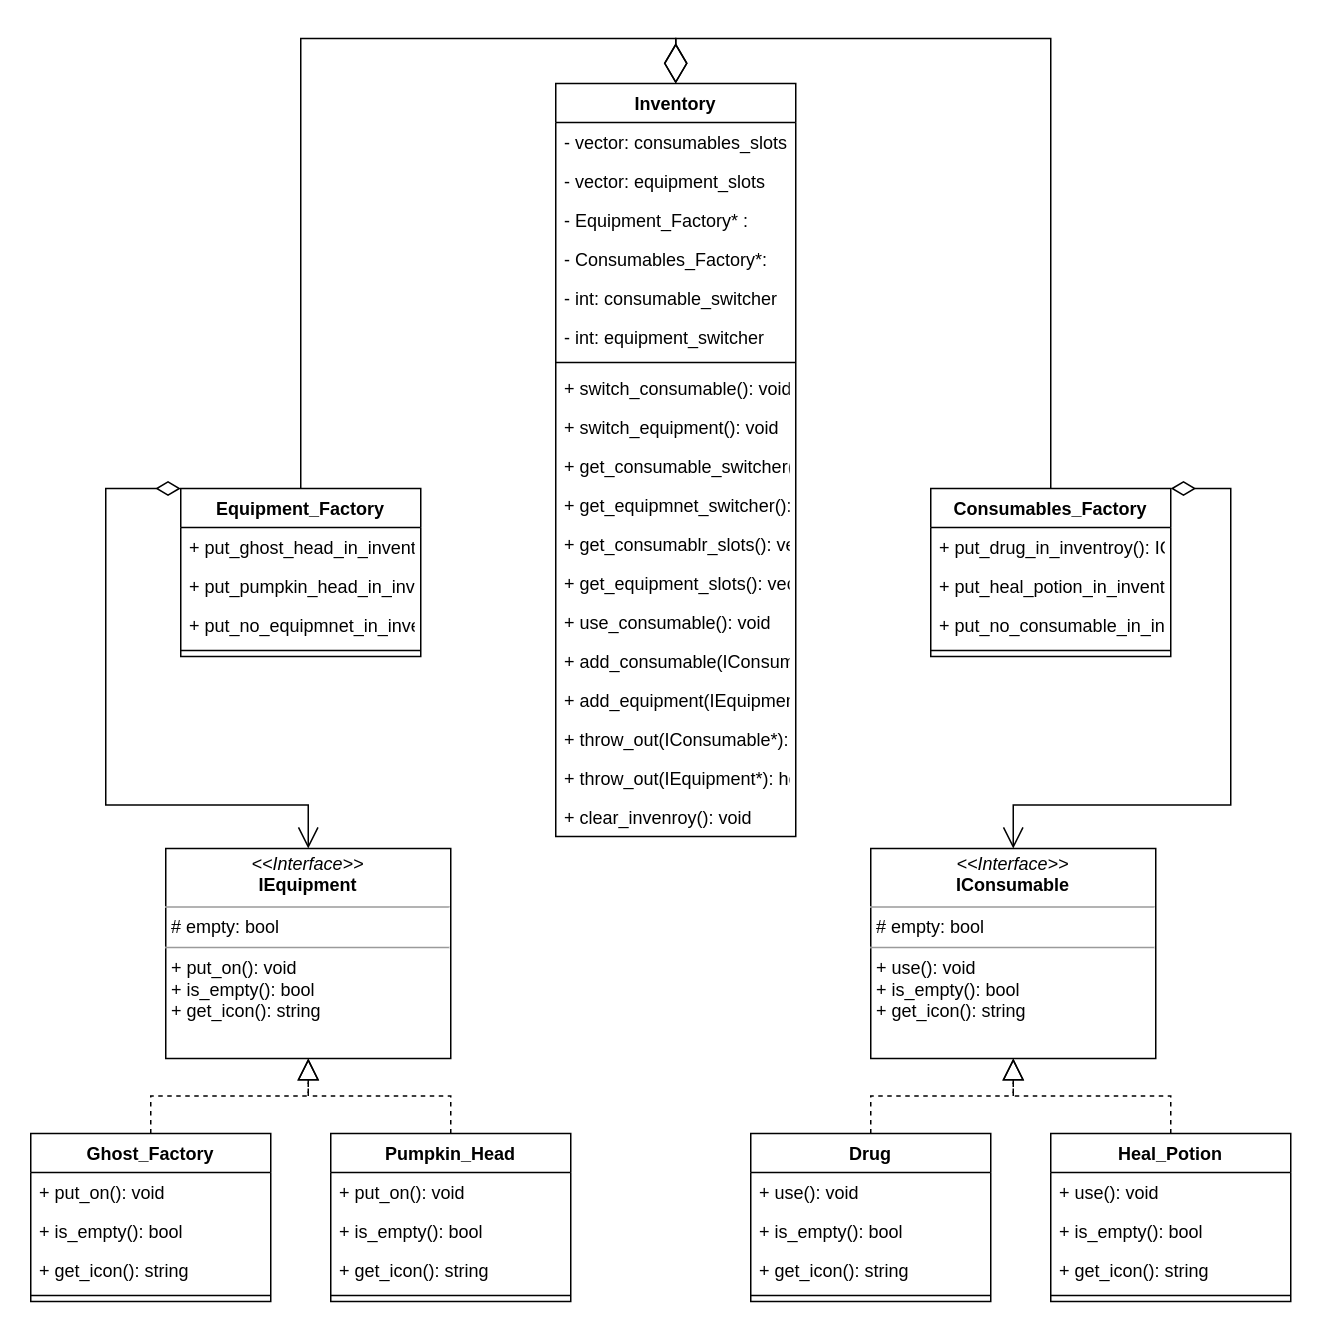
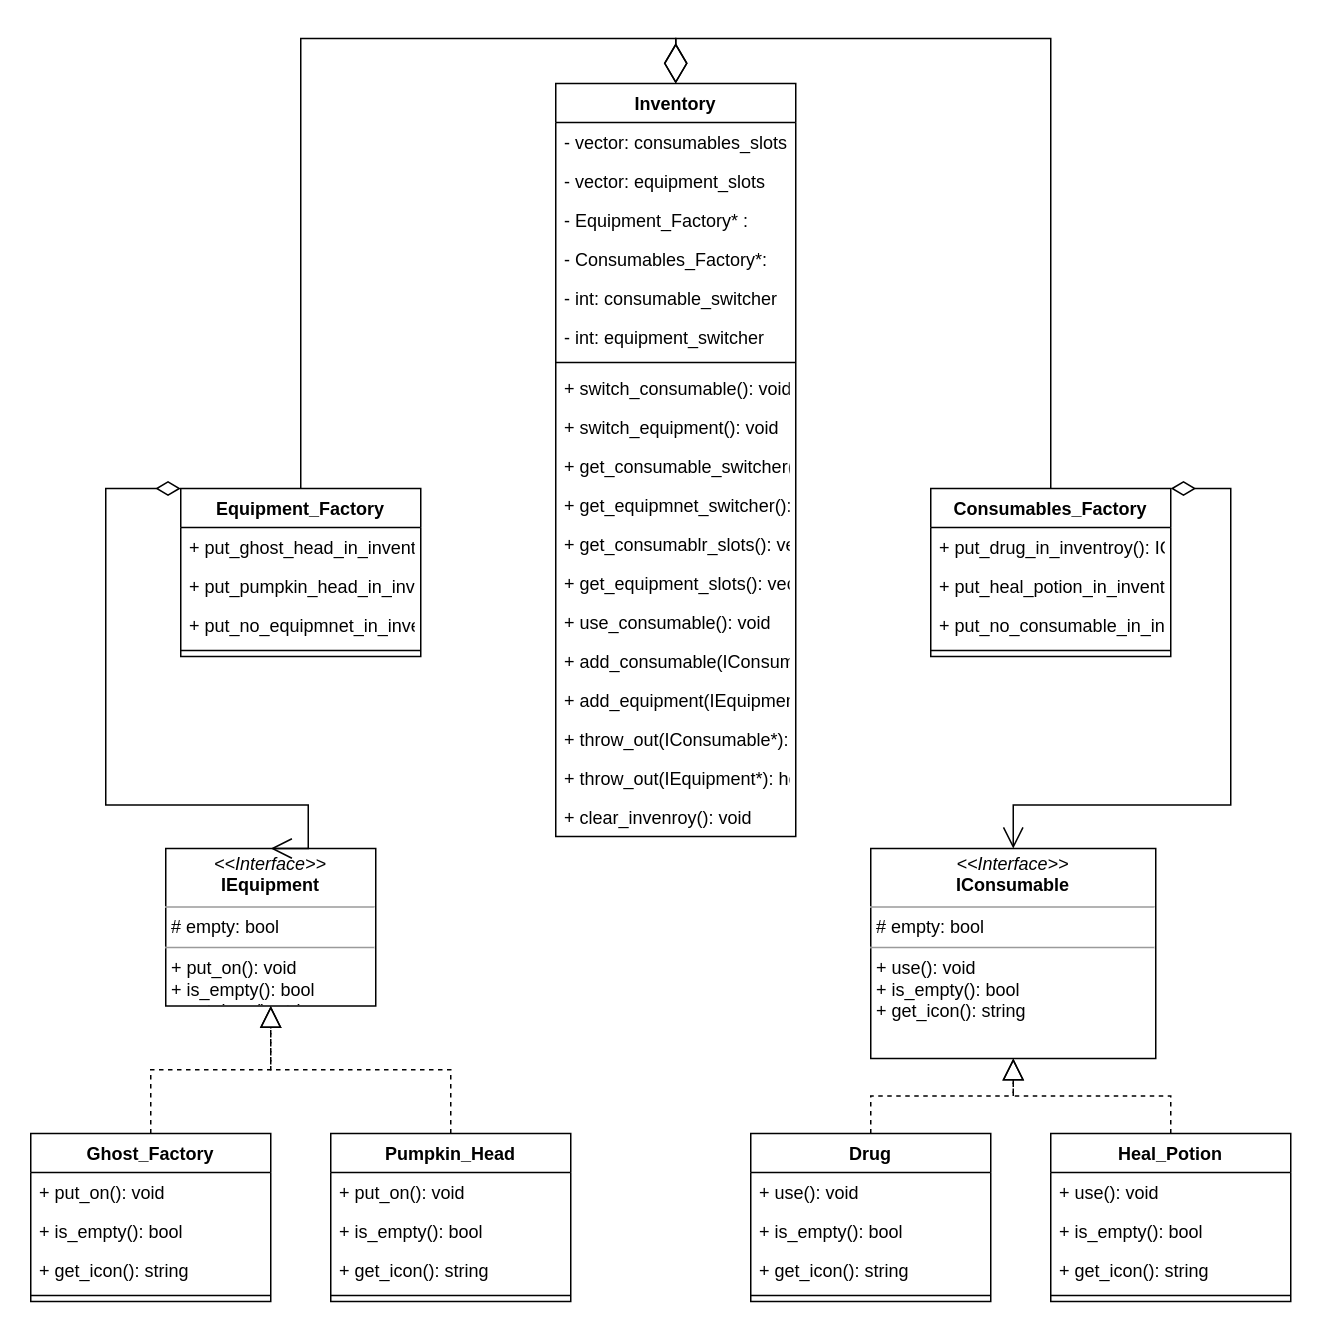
(308, 953) -> (271, 927)
